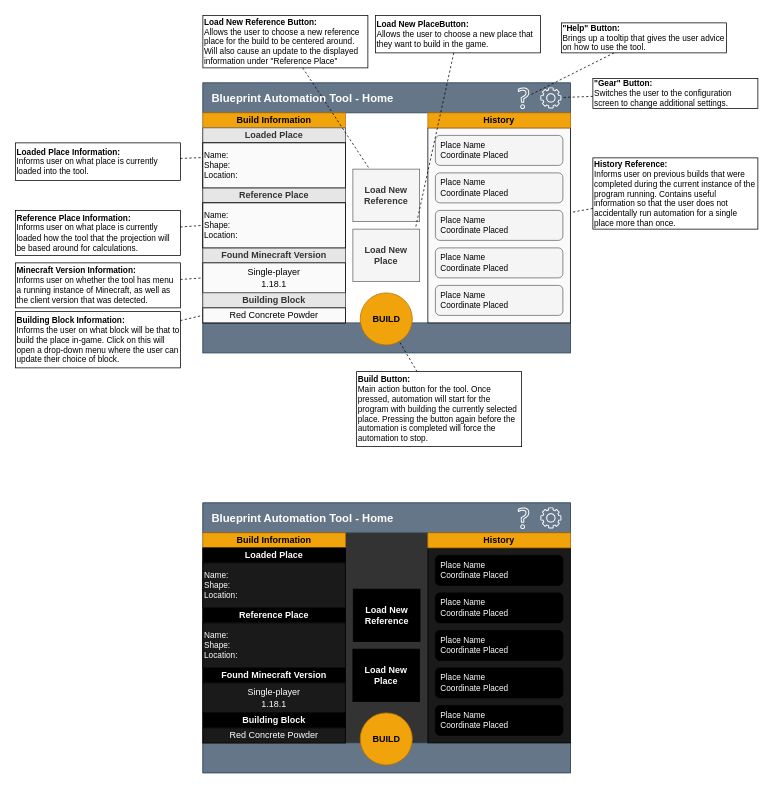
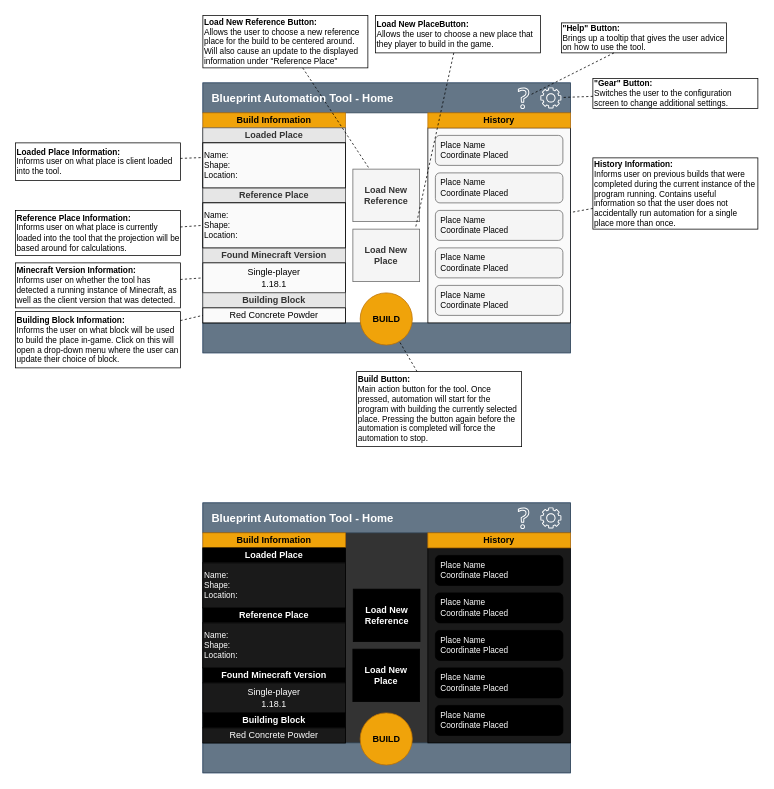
(459, 34) -> (459, 34)
(99, 162) -> (99, 162)
(676, 194) -> (676, 194)
(99, 233) -> (99, 233)
(99, 285) -> (99, 285)
(99, 340) -> (99, 340)
